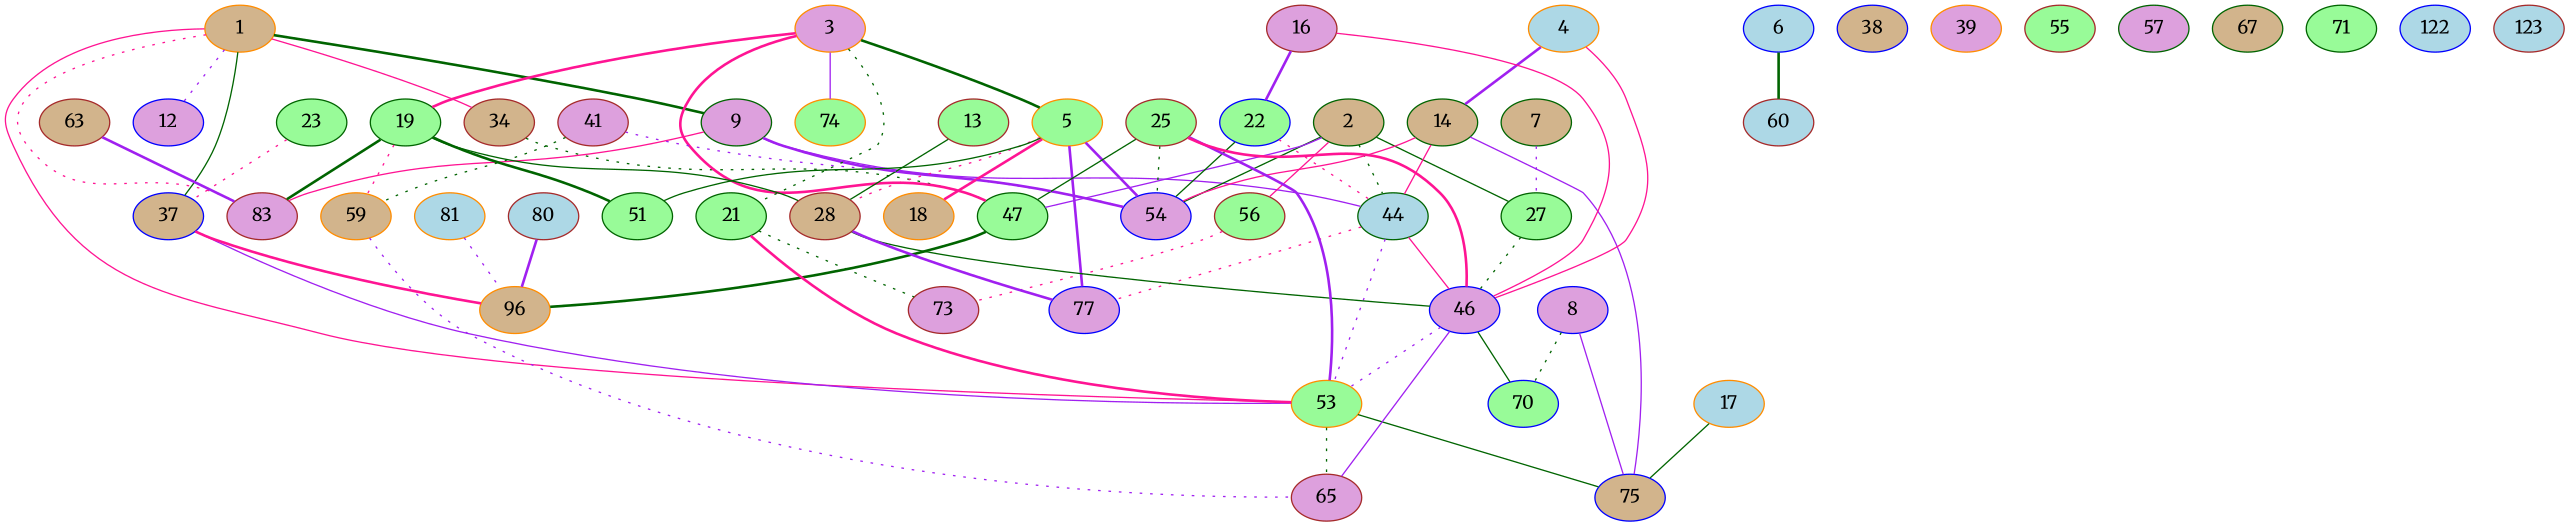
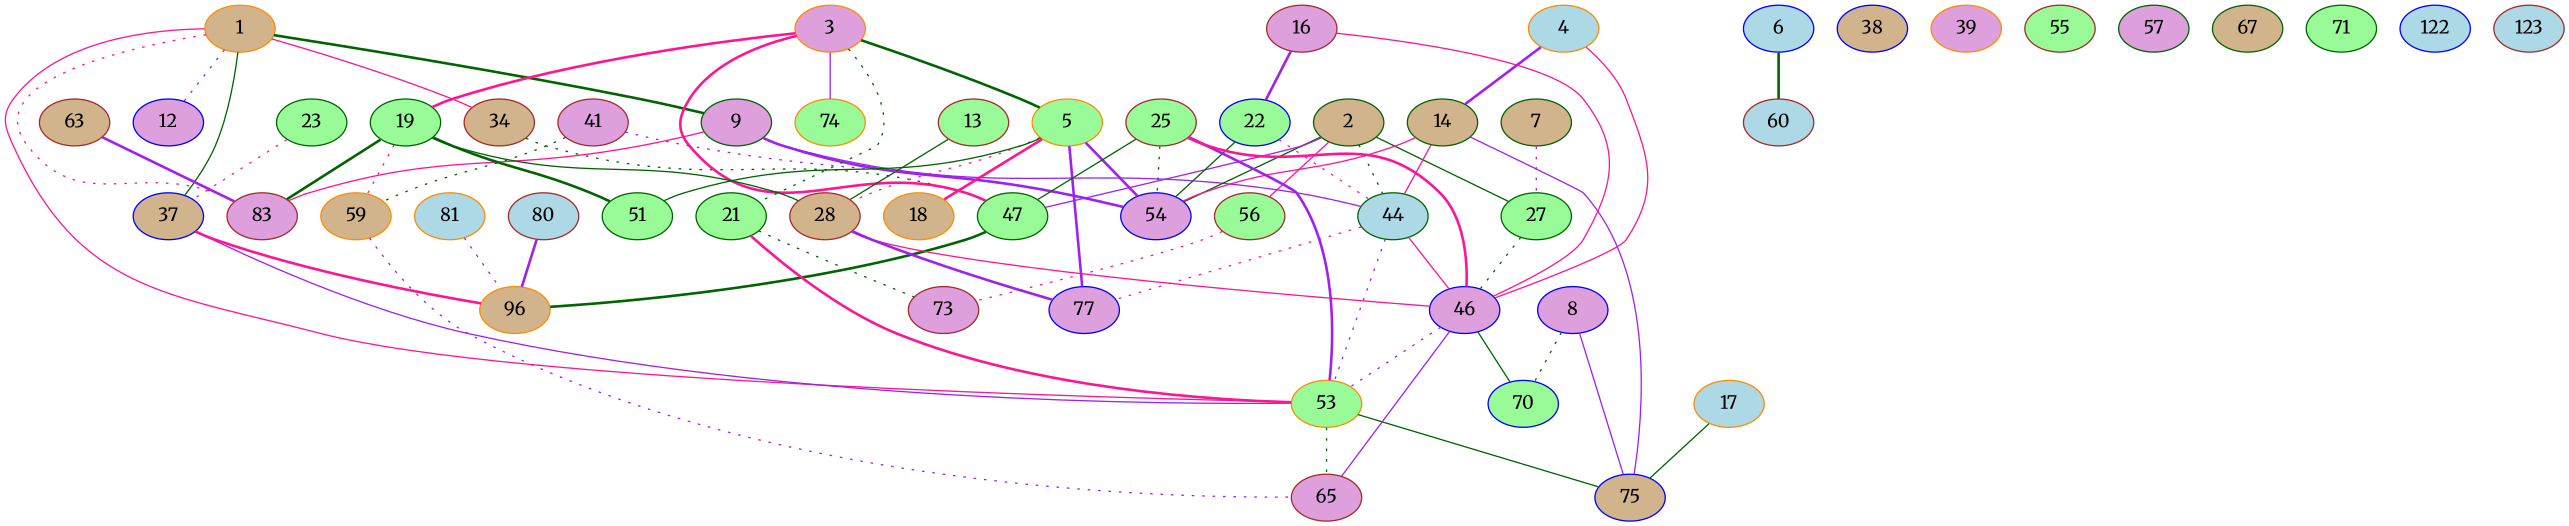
(1139, 280) -> (1139, 280)
